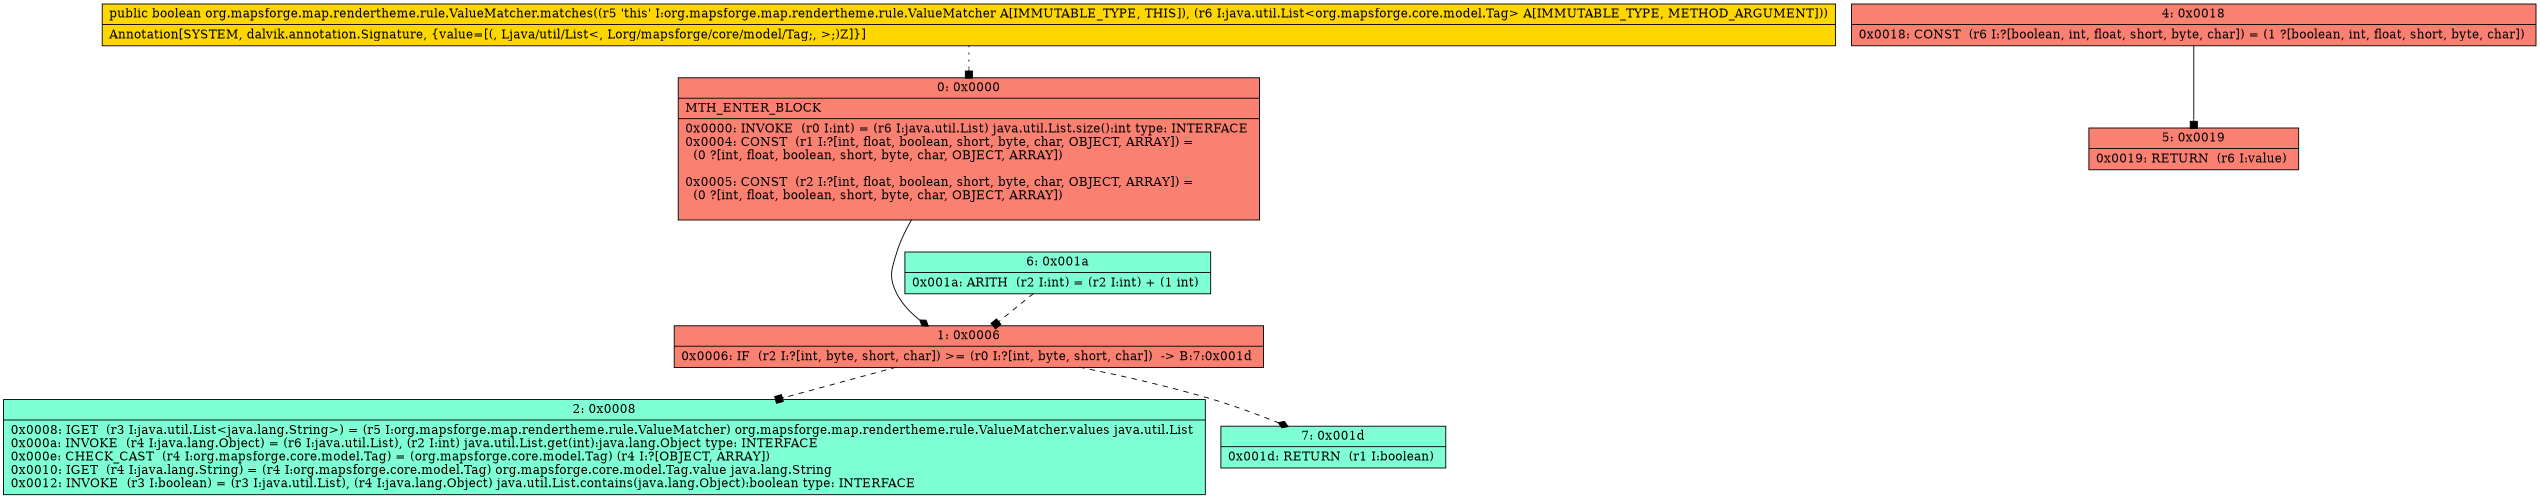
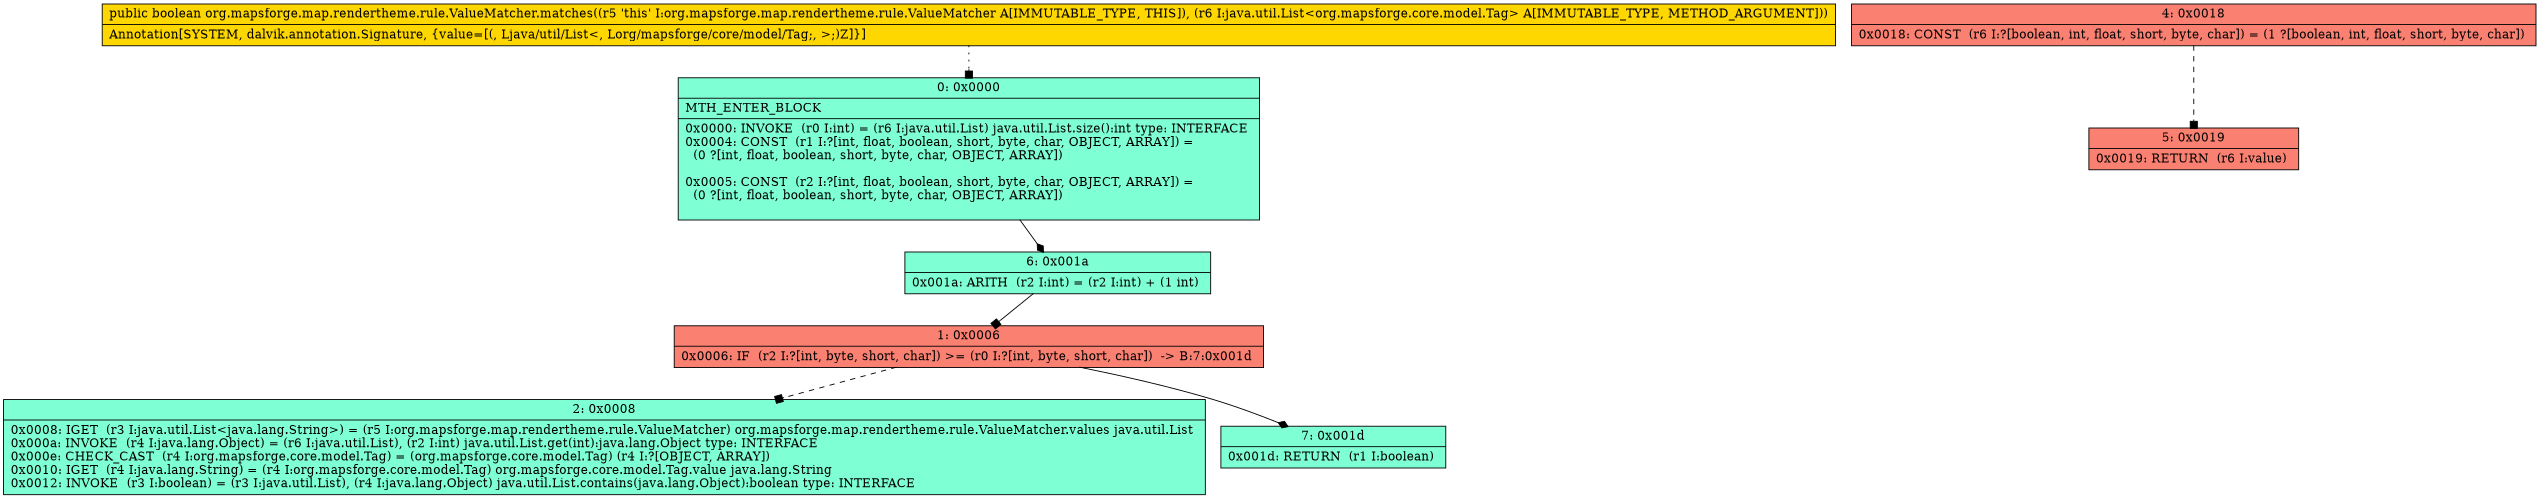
(2194, 82) -> (2194, 82)
(969, 149) -> (969, 149)
(892, 273) -> (1029, 232)
(1017, 307) -> (1017, 307)
(1180, 390) -> (1180, 390)
